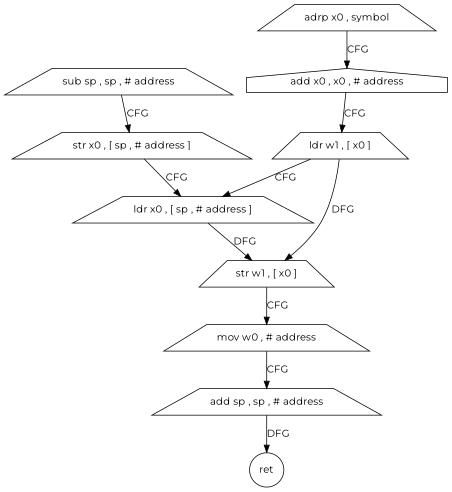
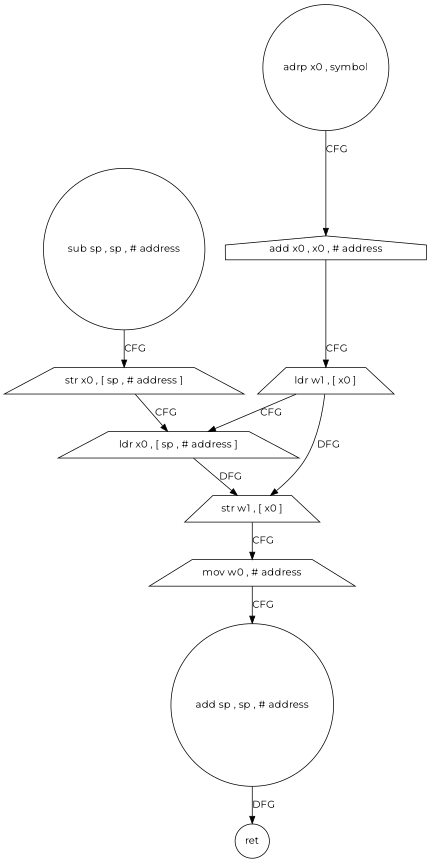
(347, 18) -> (326, 68)
(119, 82) -> (124, 249)
(267, 402) -> (252, 705)
